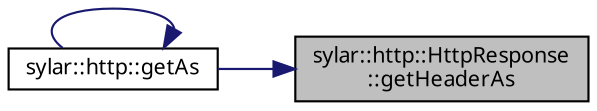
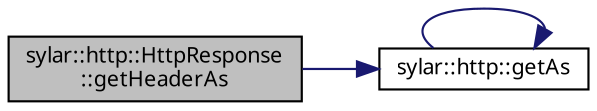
(246, 69) -> (330, 69)
